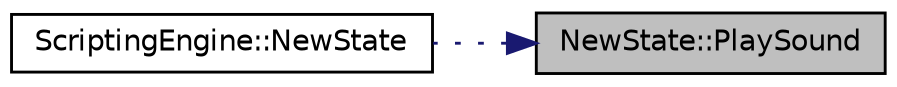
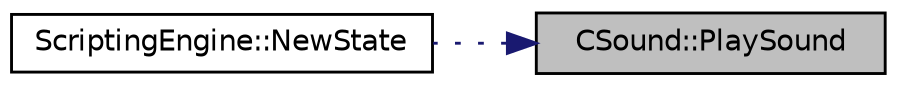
(711, 43) -> (711, 43)
